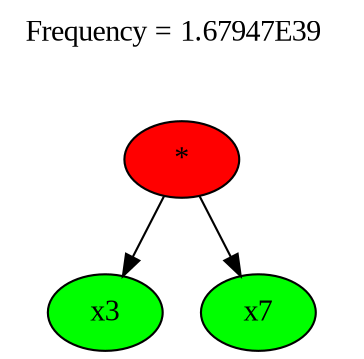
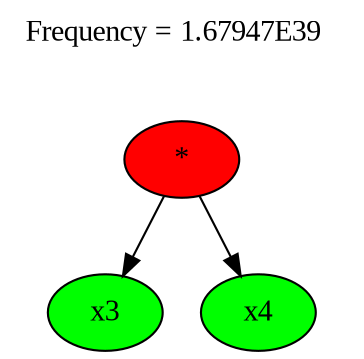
(258, 313) -> (258, 313)
